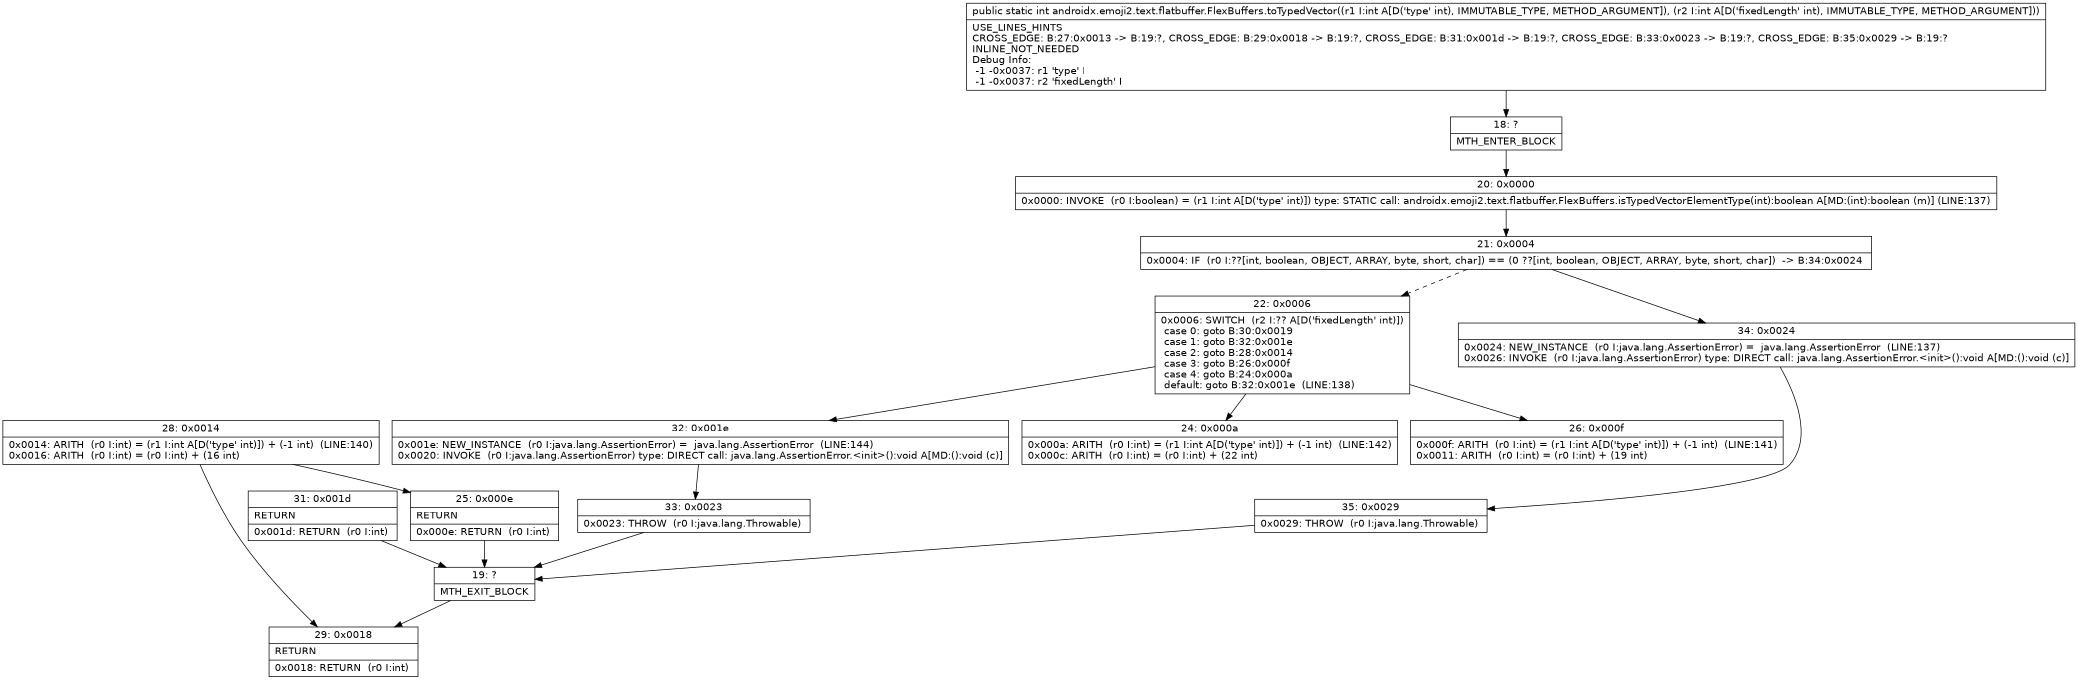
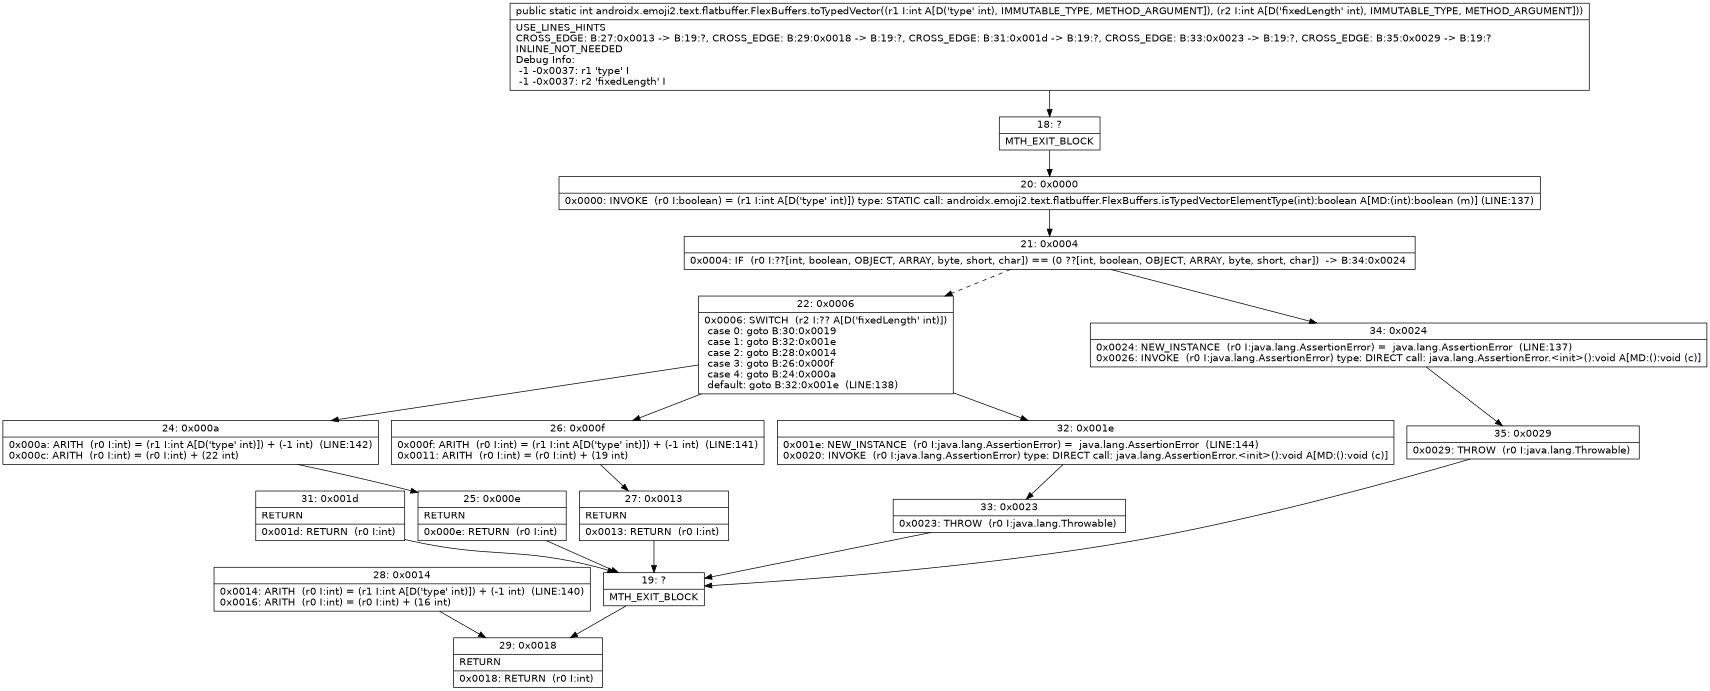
(1506, 141) -> (1050, 141)
(348, 477) -> (354, 477)
none -> (654, 516)
